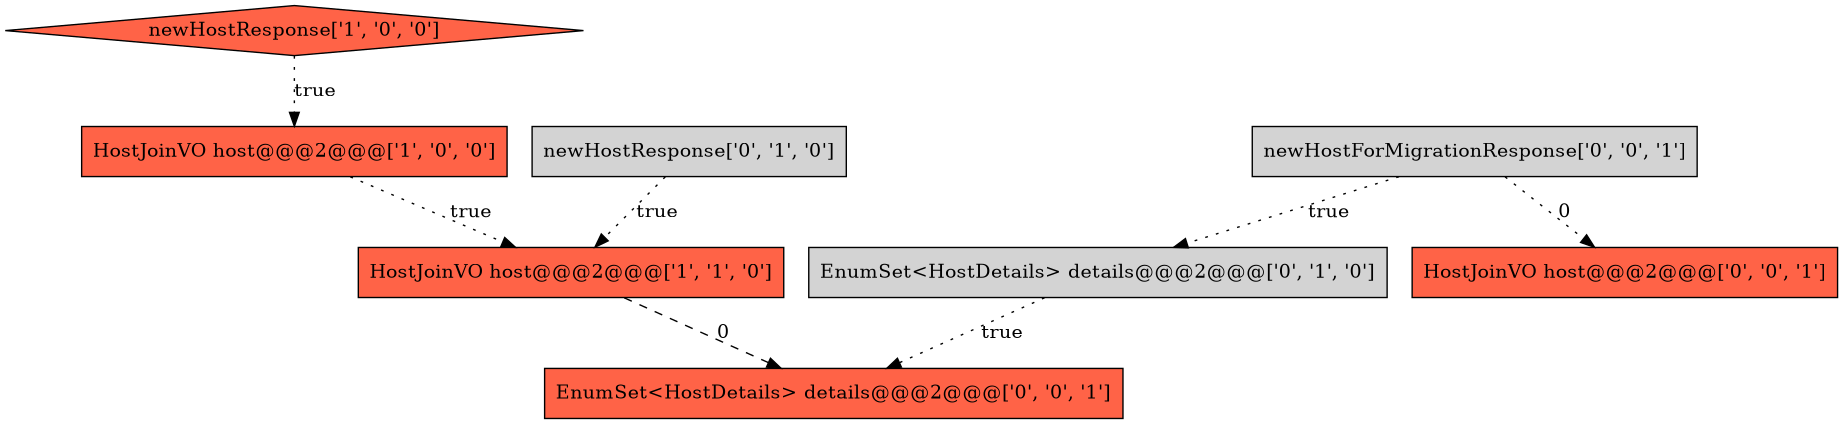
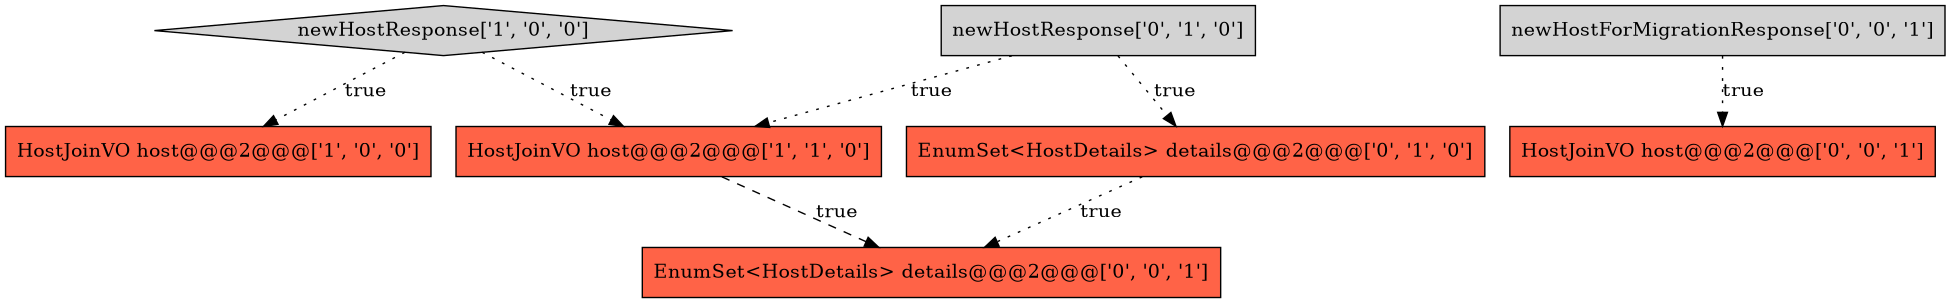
(294, 31) -> (443, 31)
(427, 209) -> (547, 86)
(1293, 210) -> (1142, 85)
(1565, 212) -> (1744, 91)
(1098, 272) -> (1196, 152)
(724, 333) -> (838, 212)
